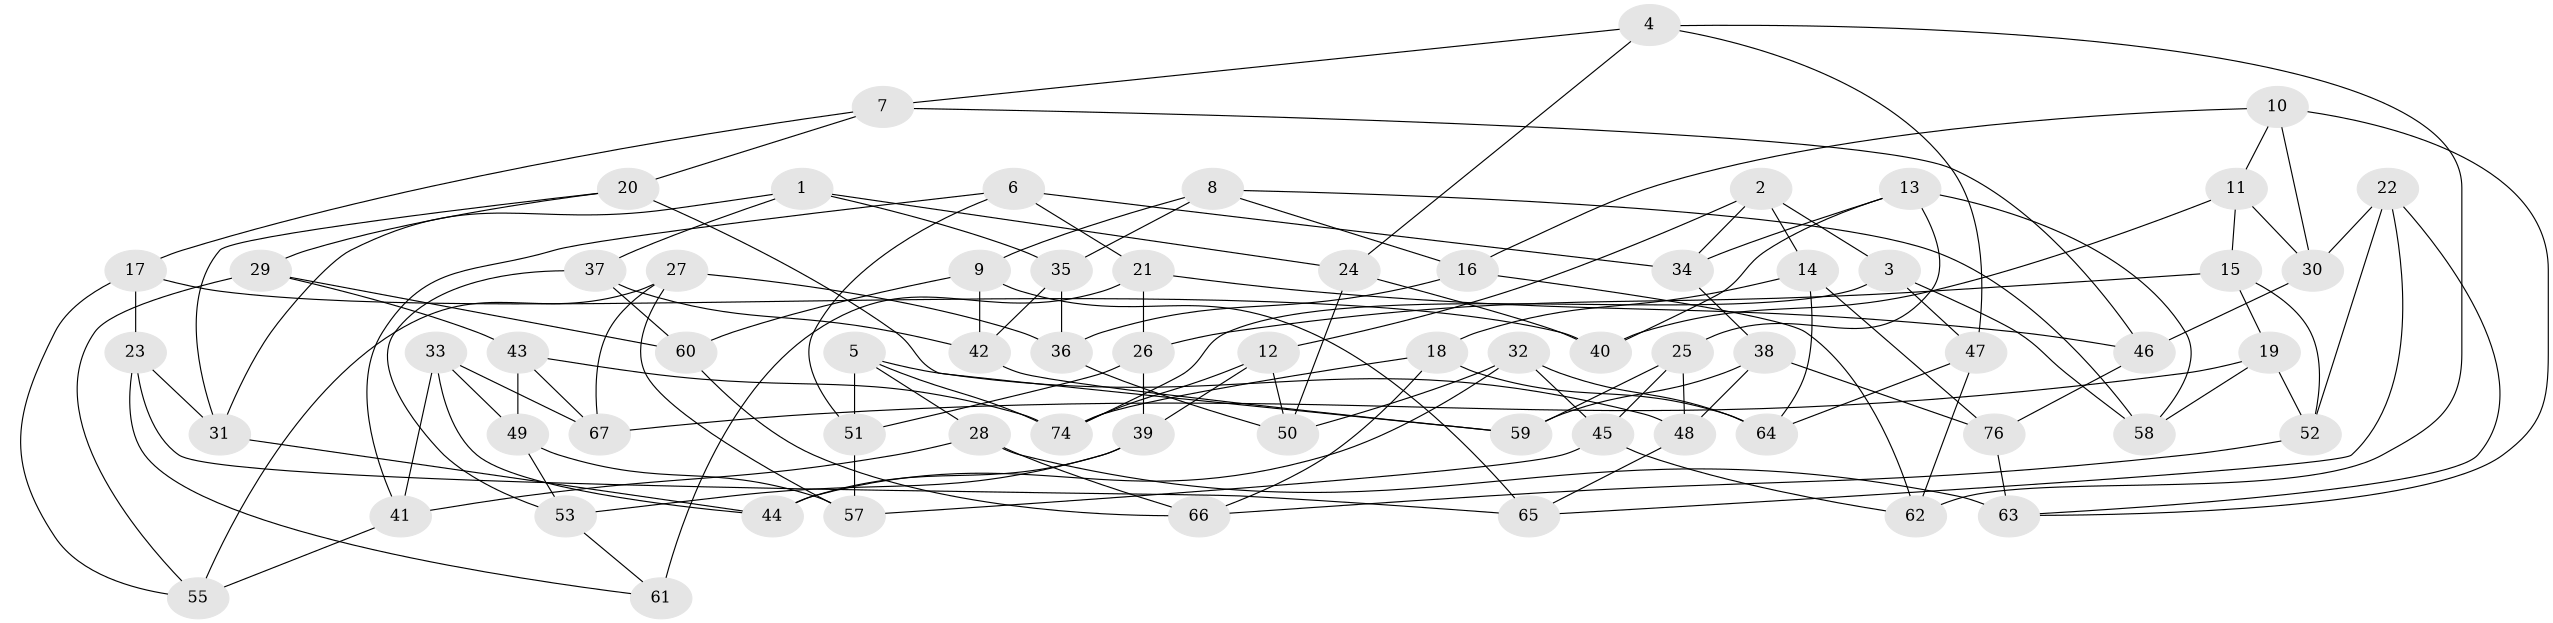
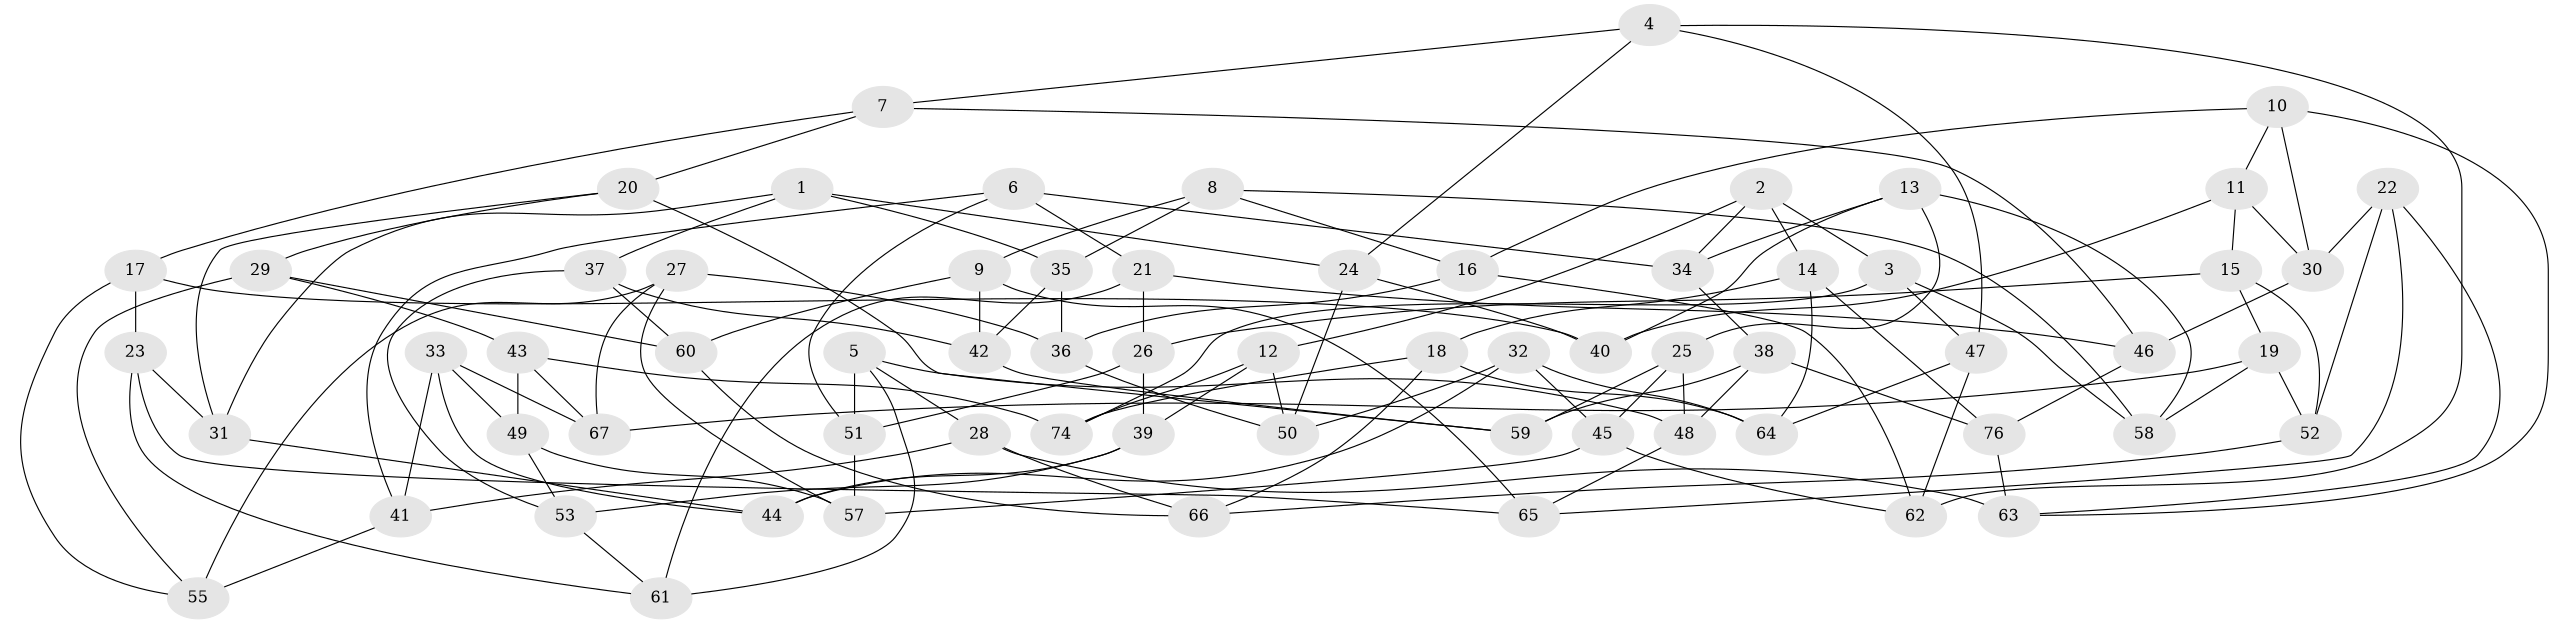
(955, 391) -> (882, 548)
